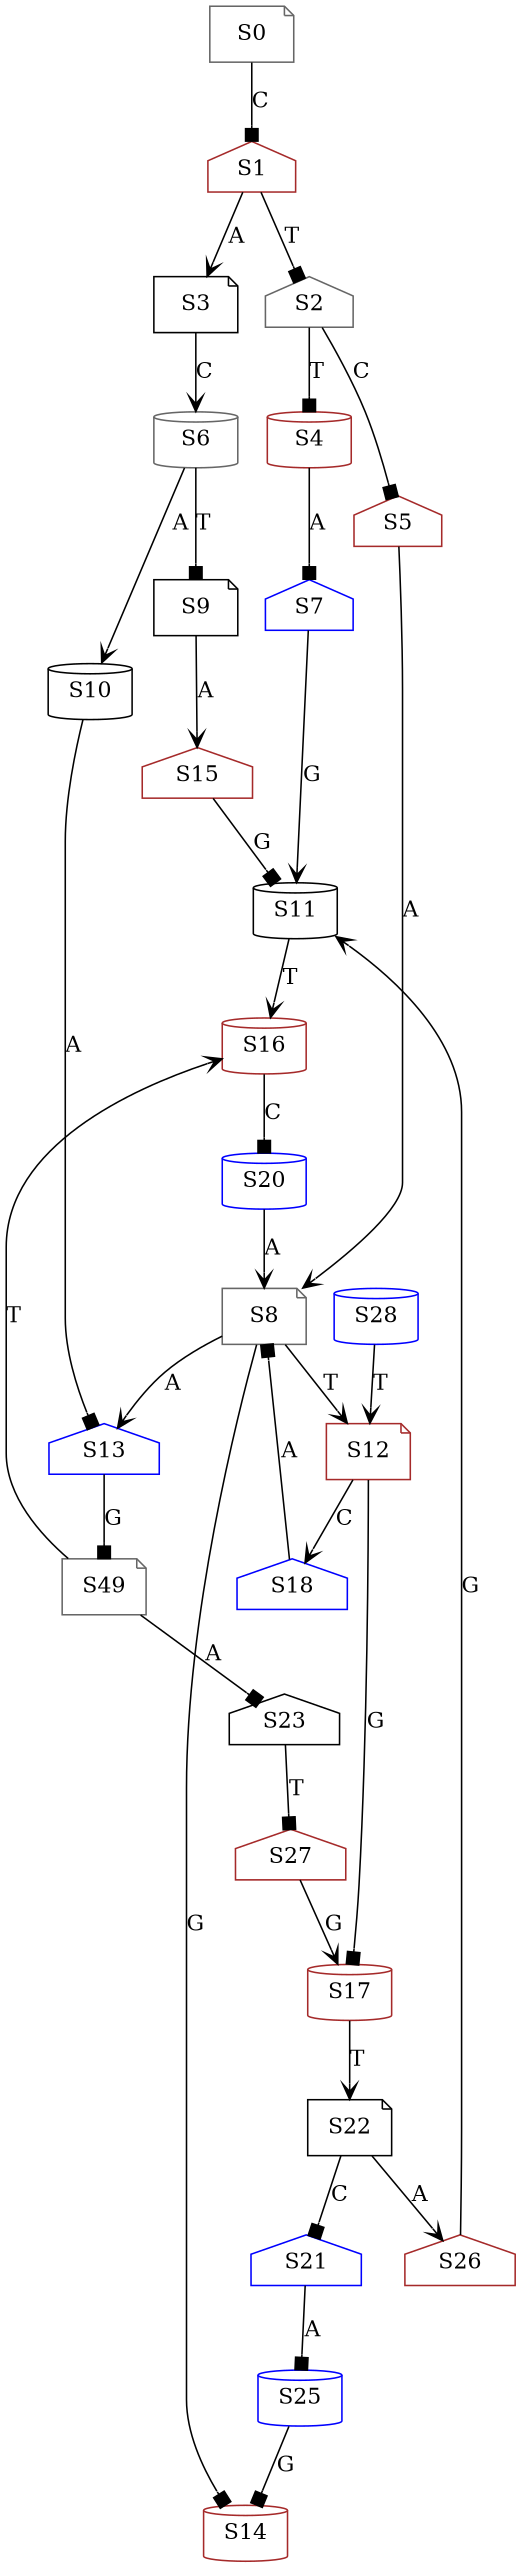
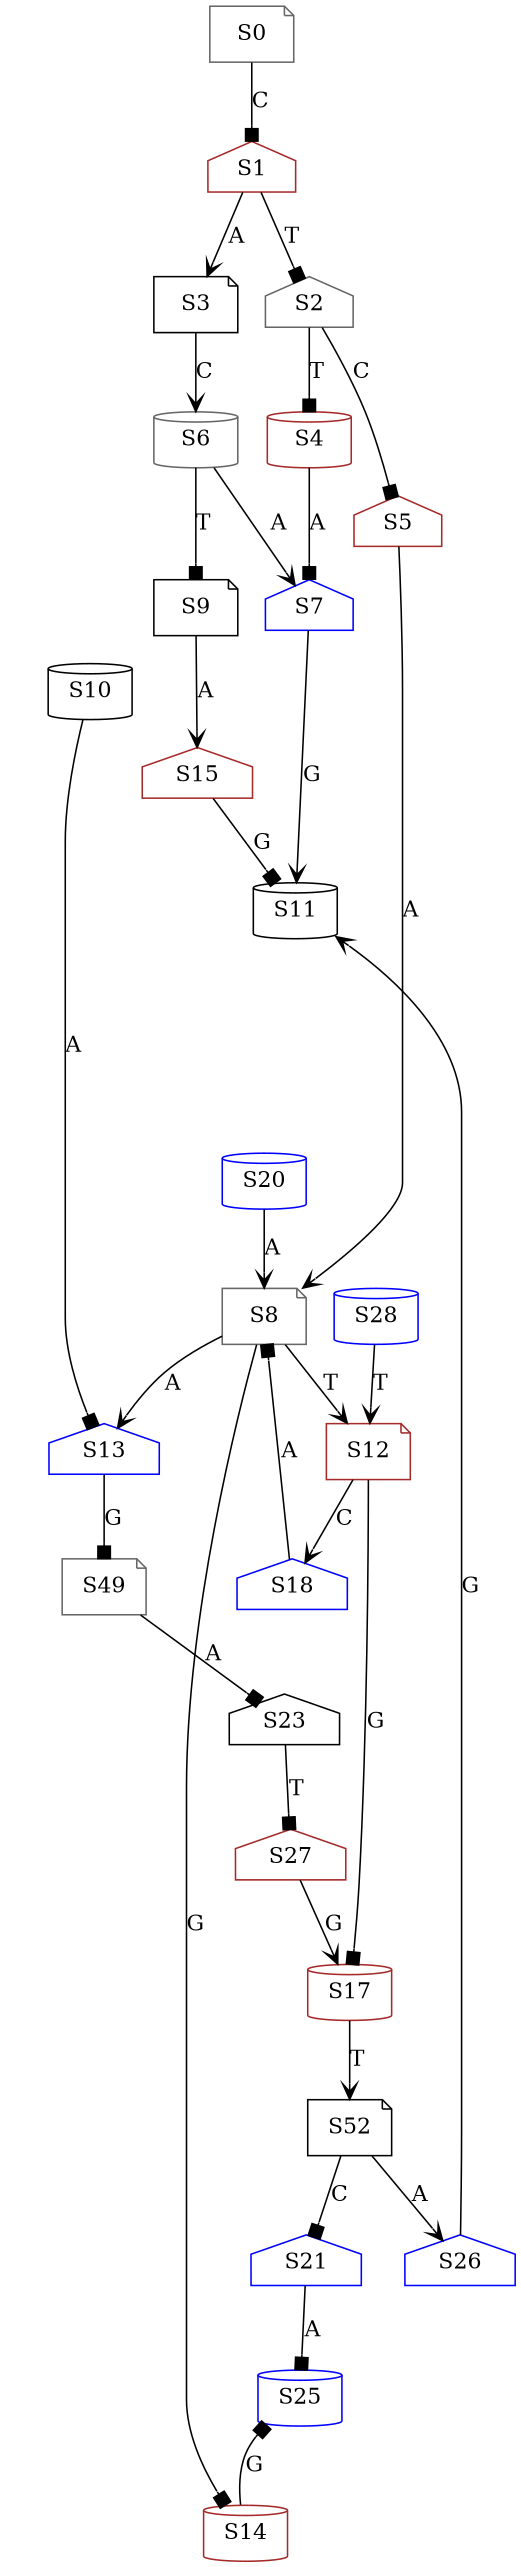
(146, 558) -> (250, 520)
(264, 1046) -> none
(350, 2128) -> (350, 2128)
(460, 2263) -> (460, 2263)
(276, 2458) -> (241, 2469)
